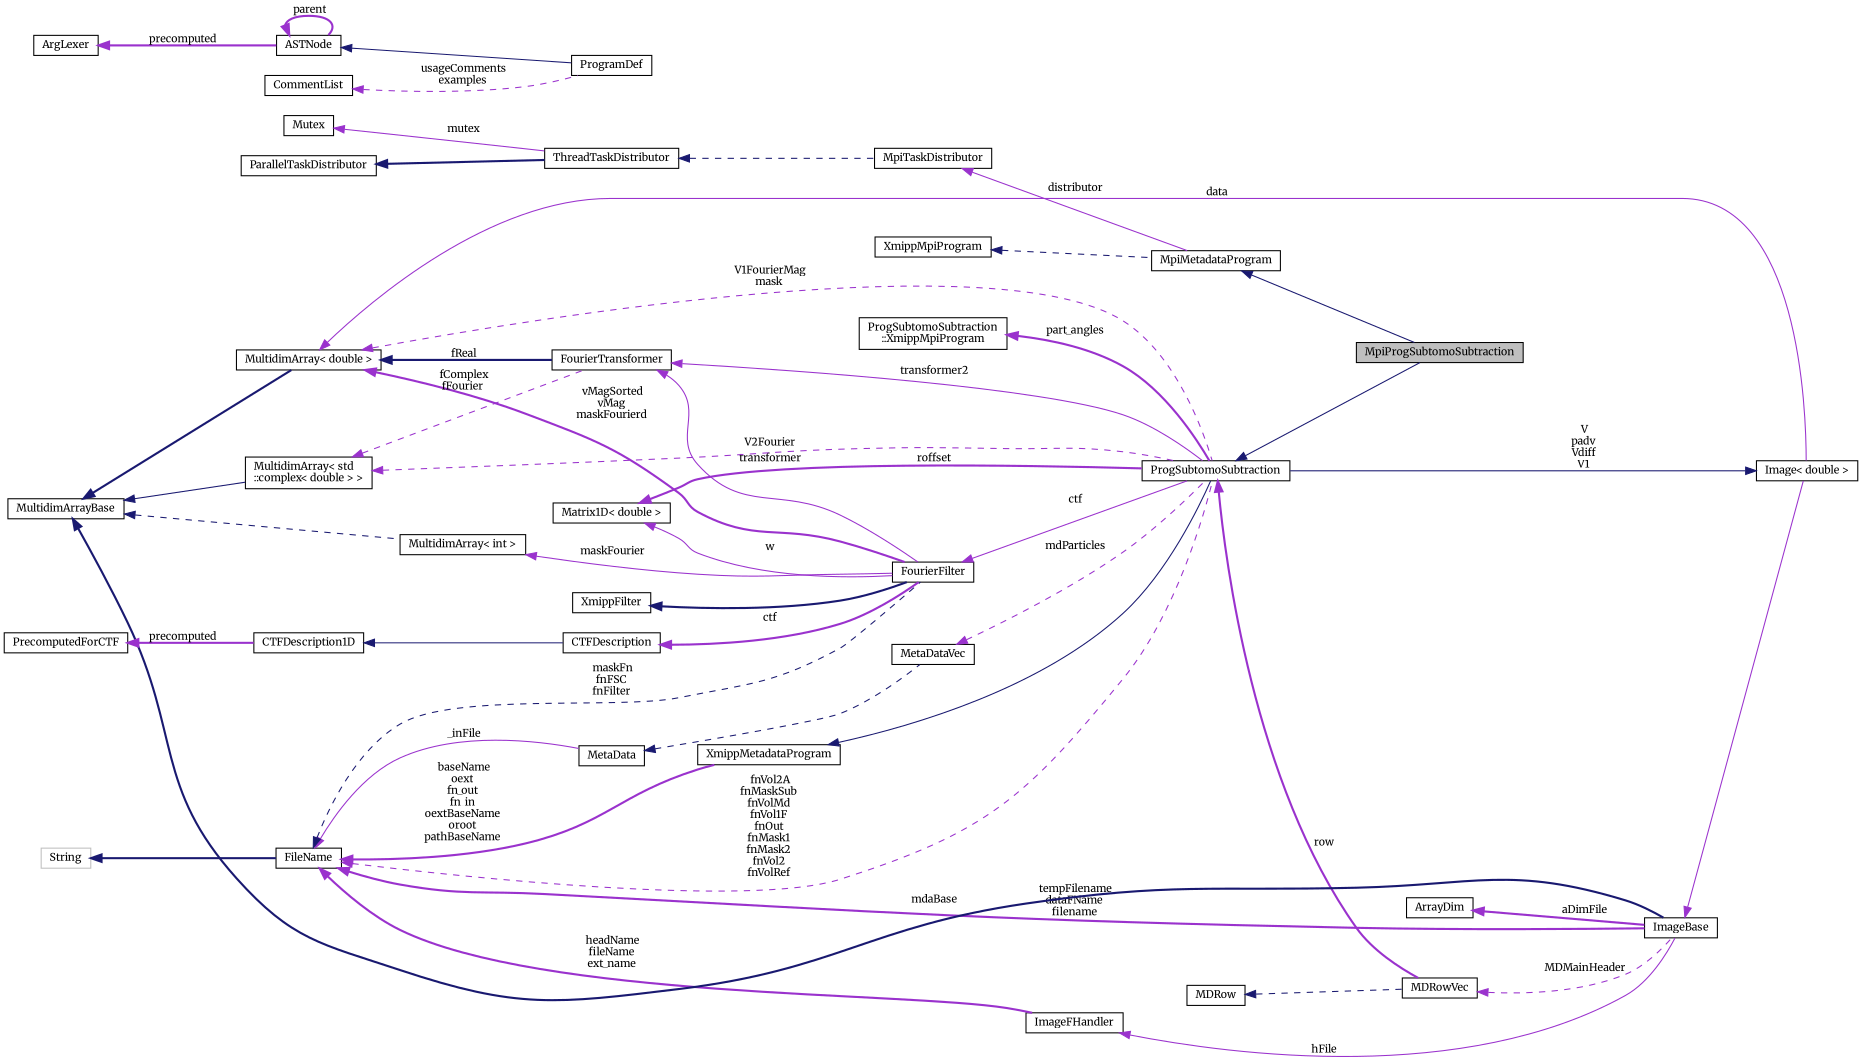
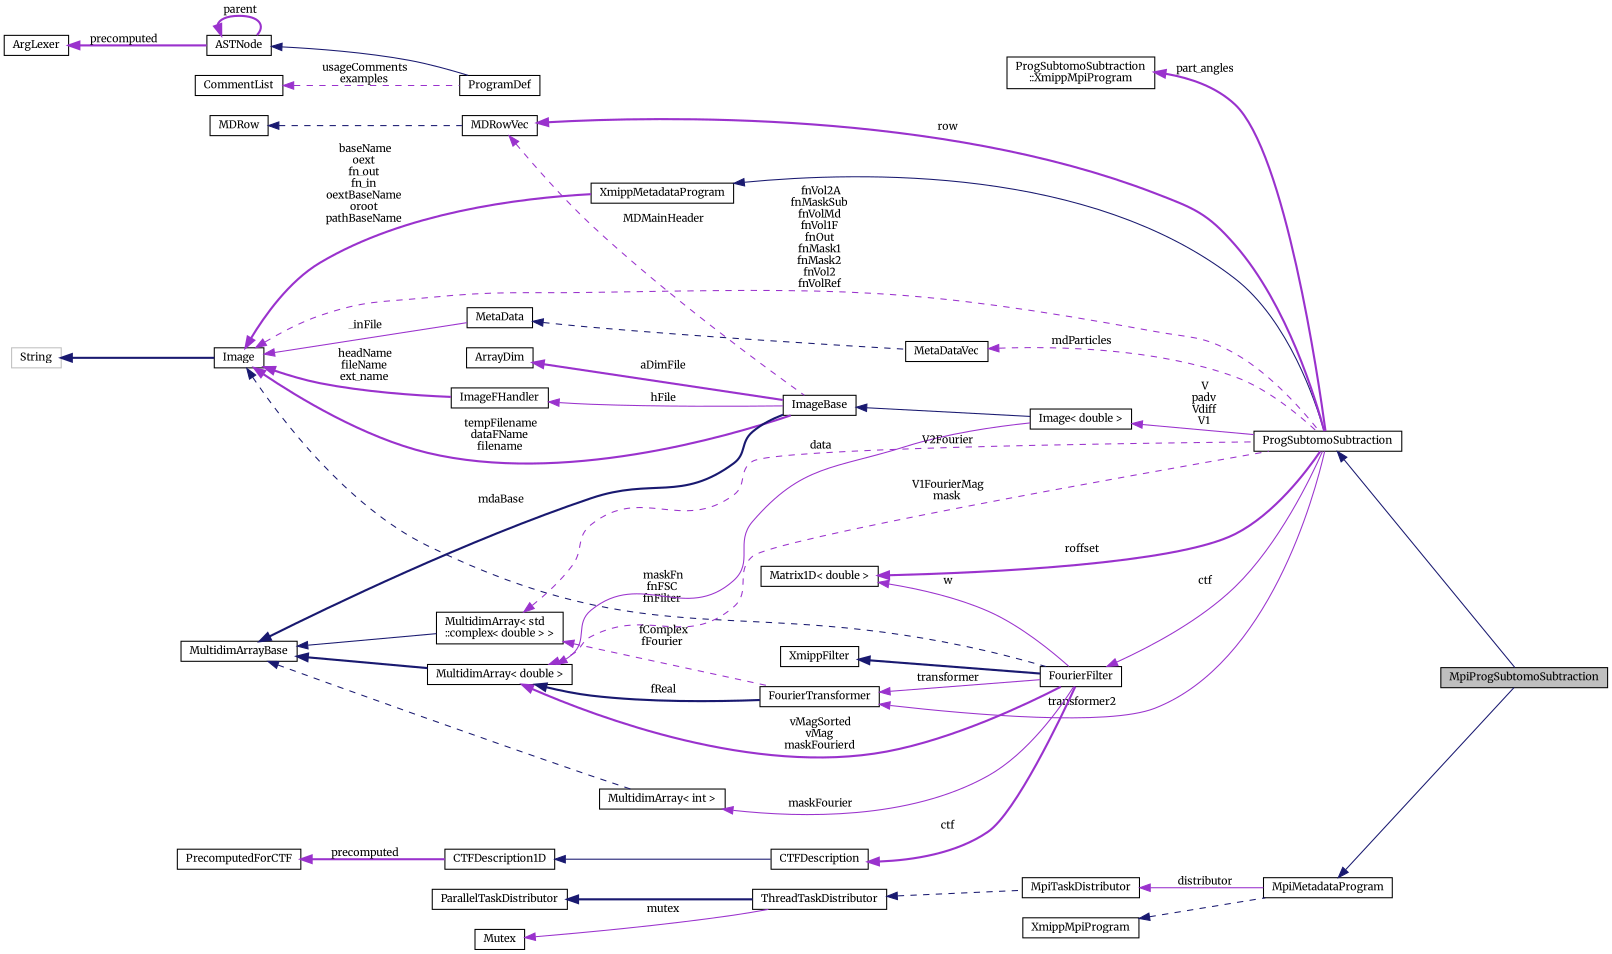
(1518, 471) -> (1198, 430)
(1745, 694) -> (948, 412)
(1274, 757) -> (1006, 151)
(309, 858) -> (239, 358)
